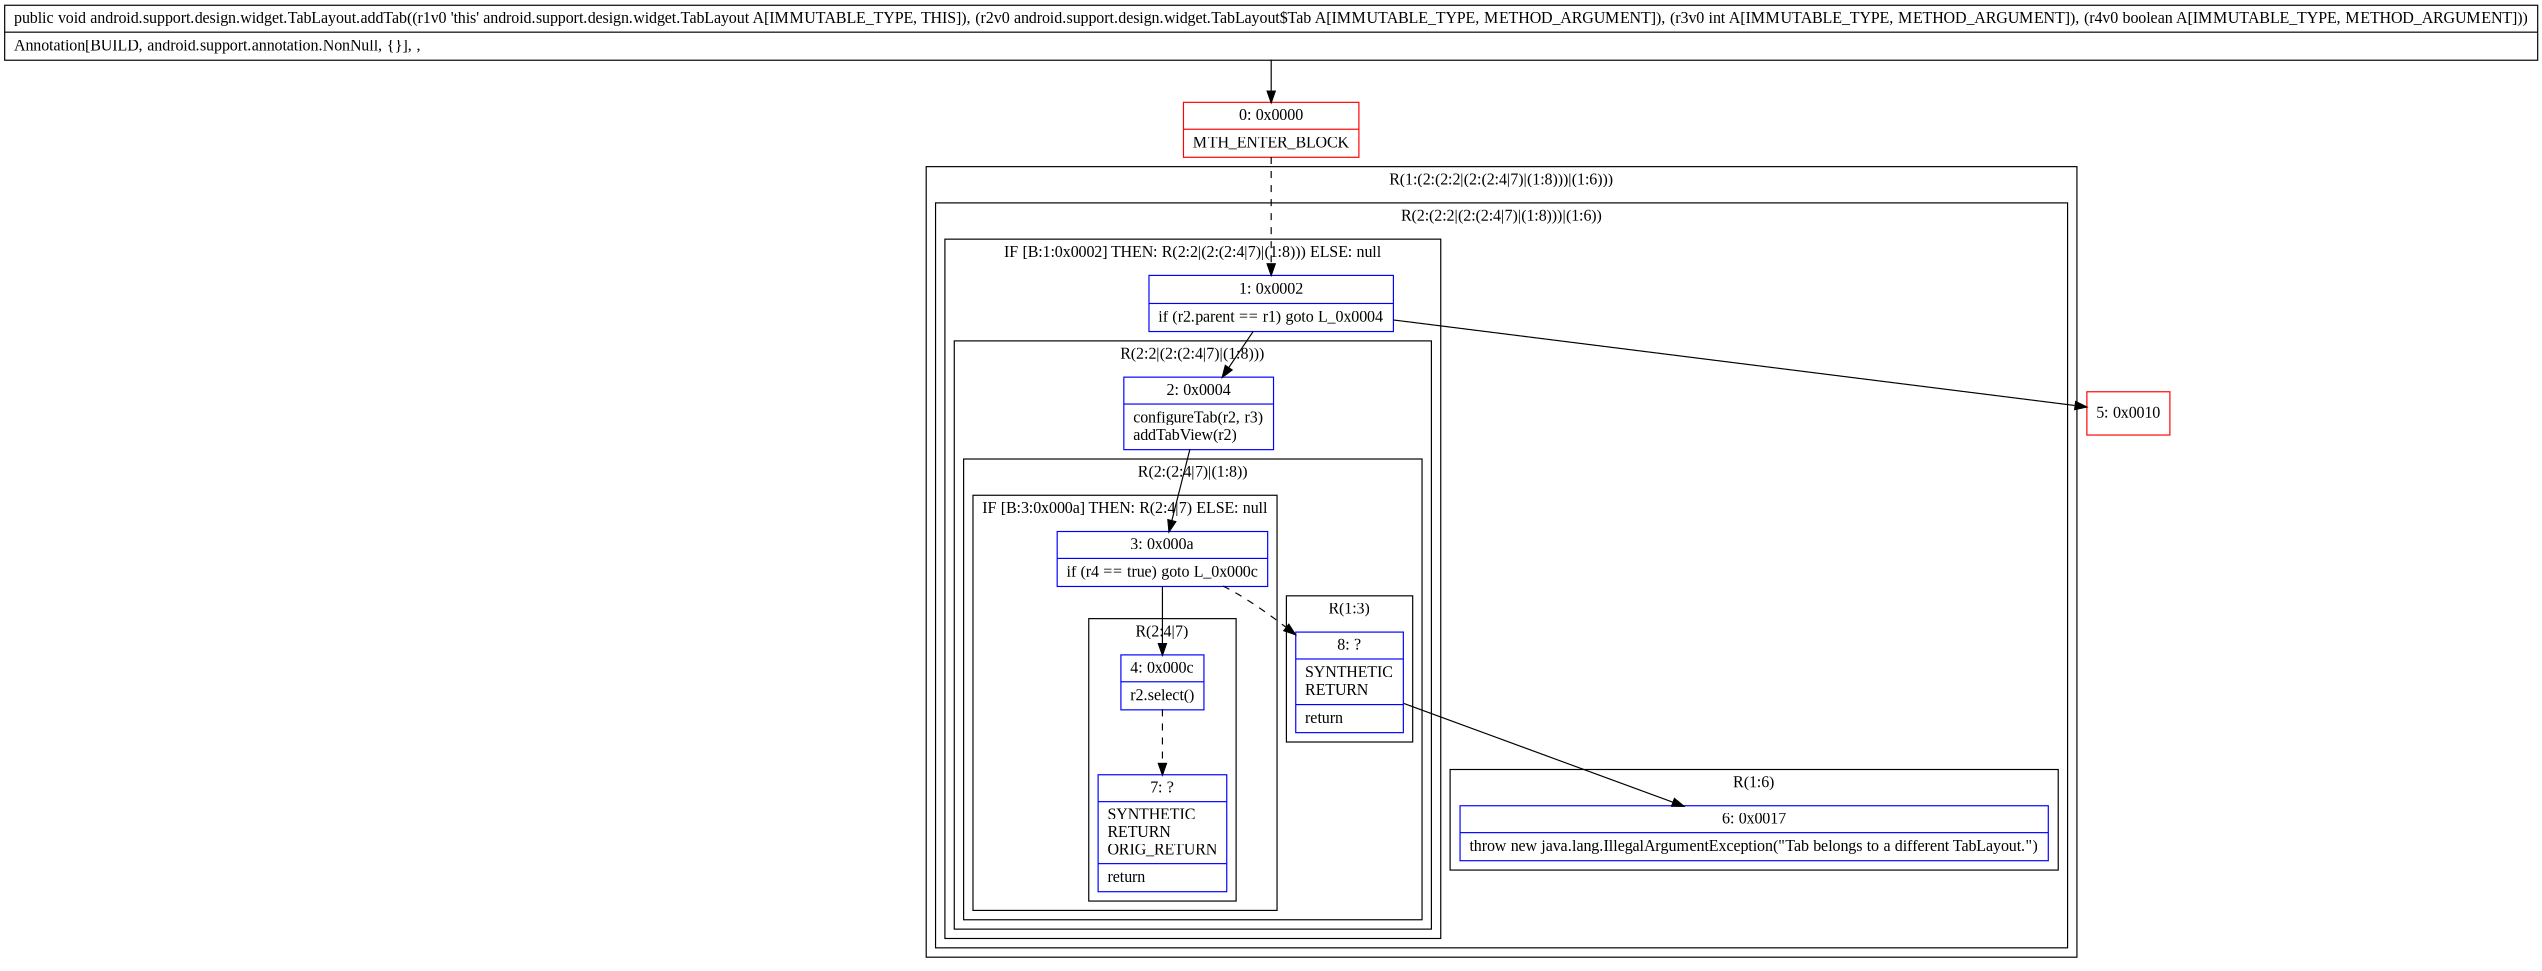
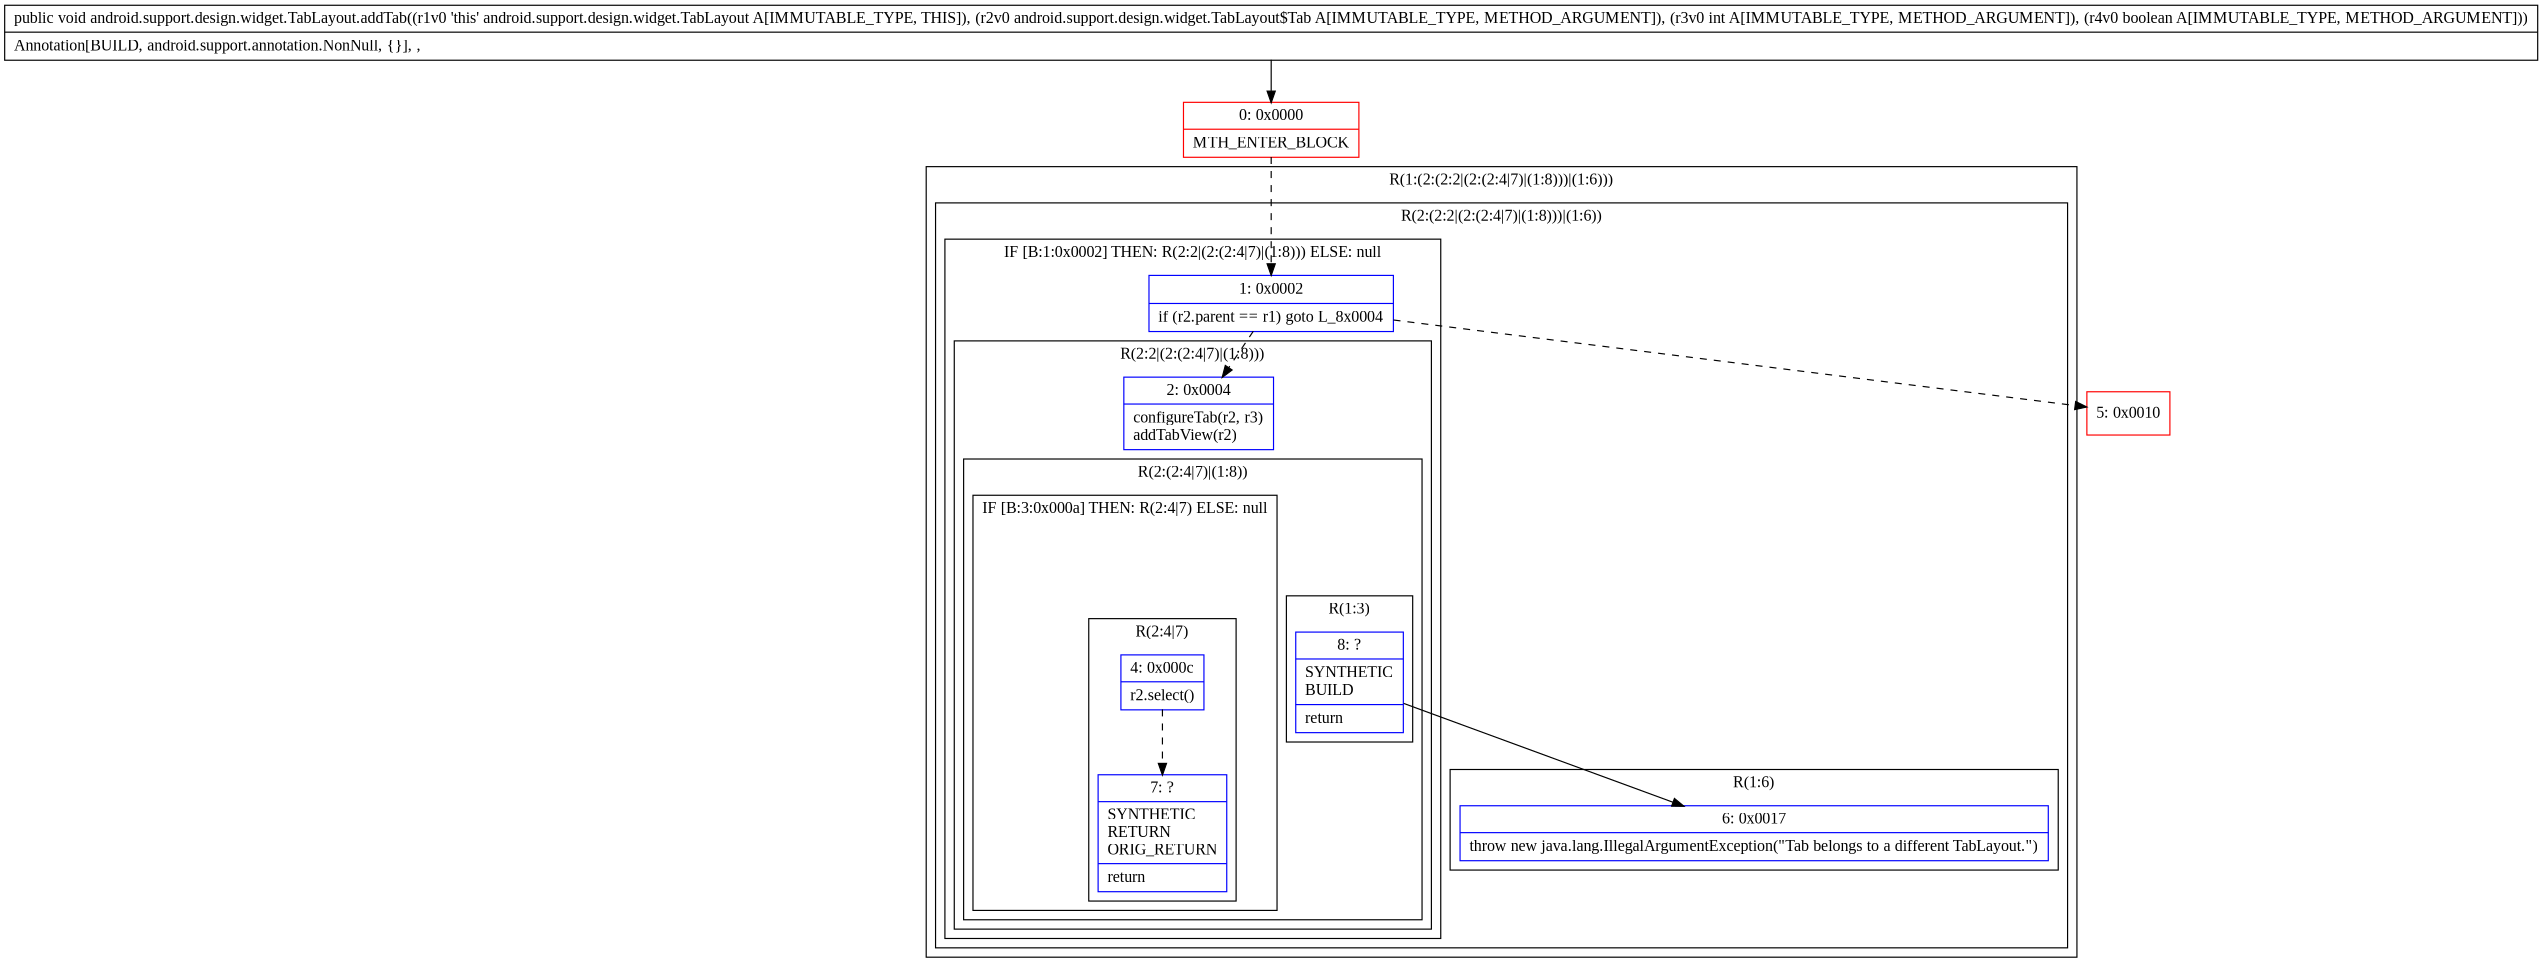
(1271, 317) -> (1271, 317)
(1241, 349) -> (1241, 349)
(1734, 363) -> (1734, 363)
(1162, 559) -> none
(1337, 690) -> (1330, 690)
